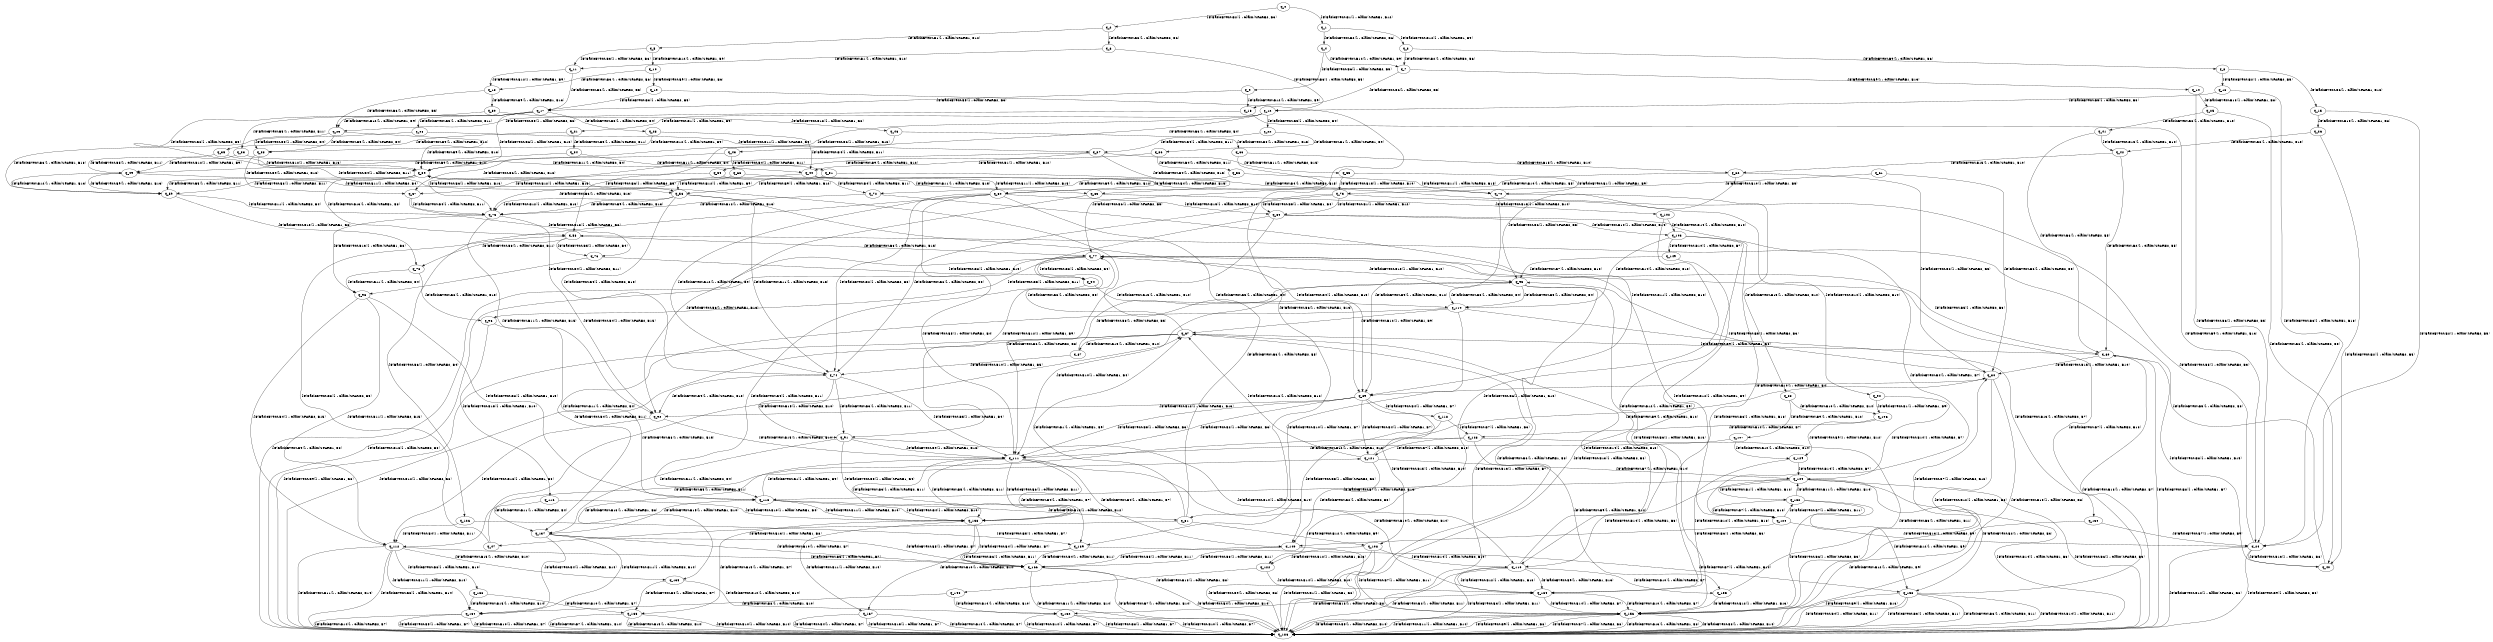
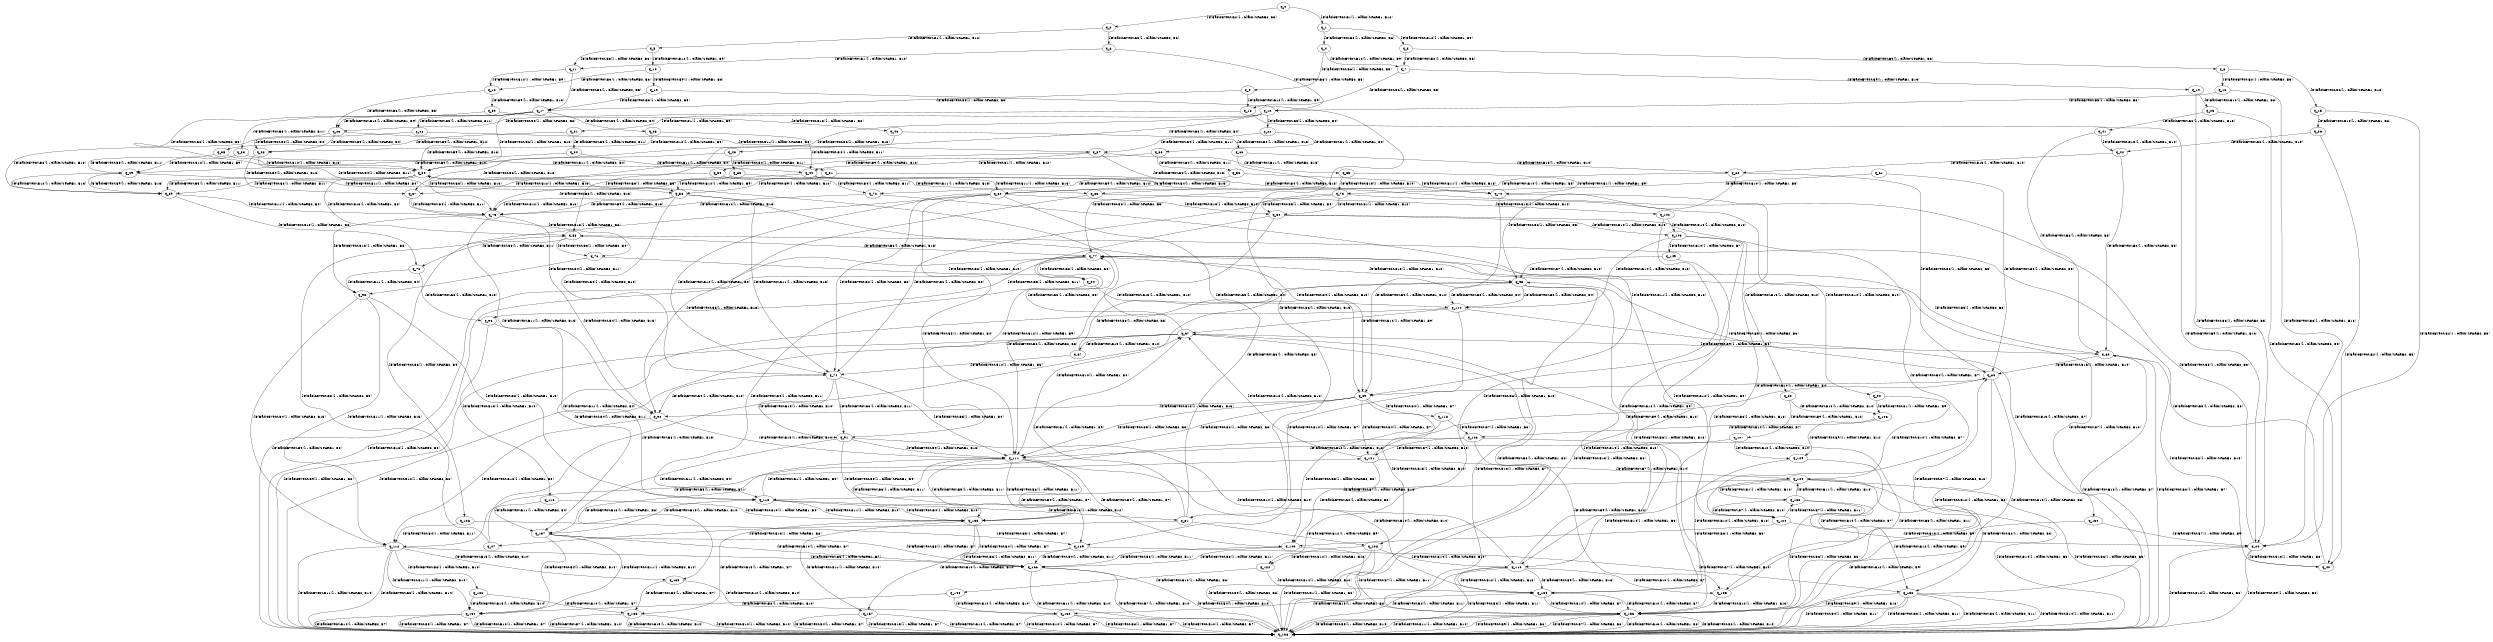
(1798, 468) -> (1819, 523)
